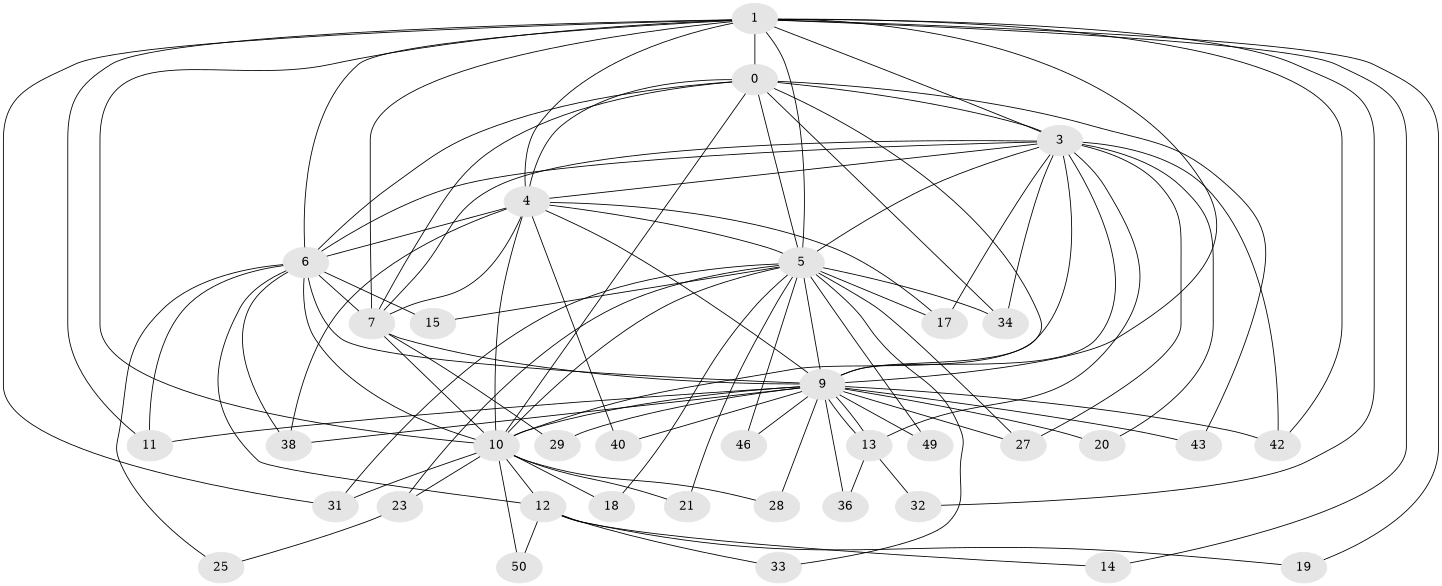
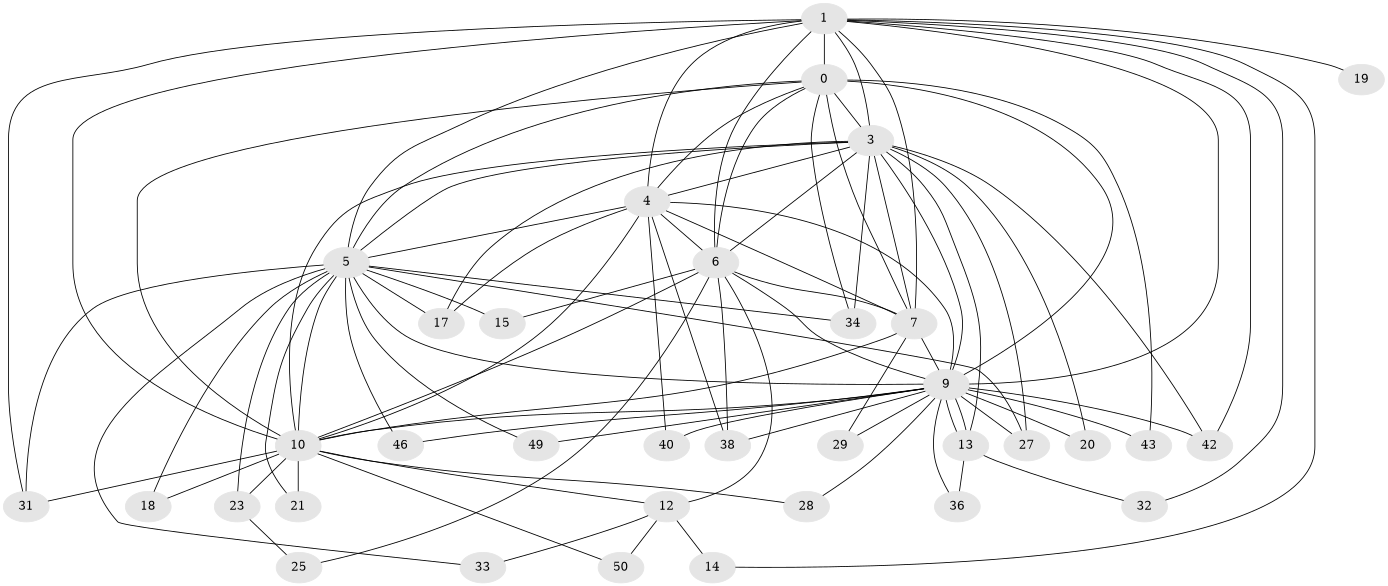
(150, 446) -> none
(920, 548) -> none
